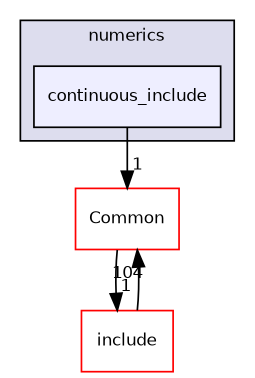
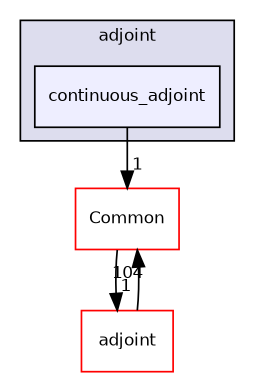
(127, 36) -> (127, 36)
(127, 97) -> (127, 97)
(127, 341) -> (127, 341)
